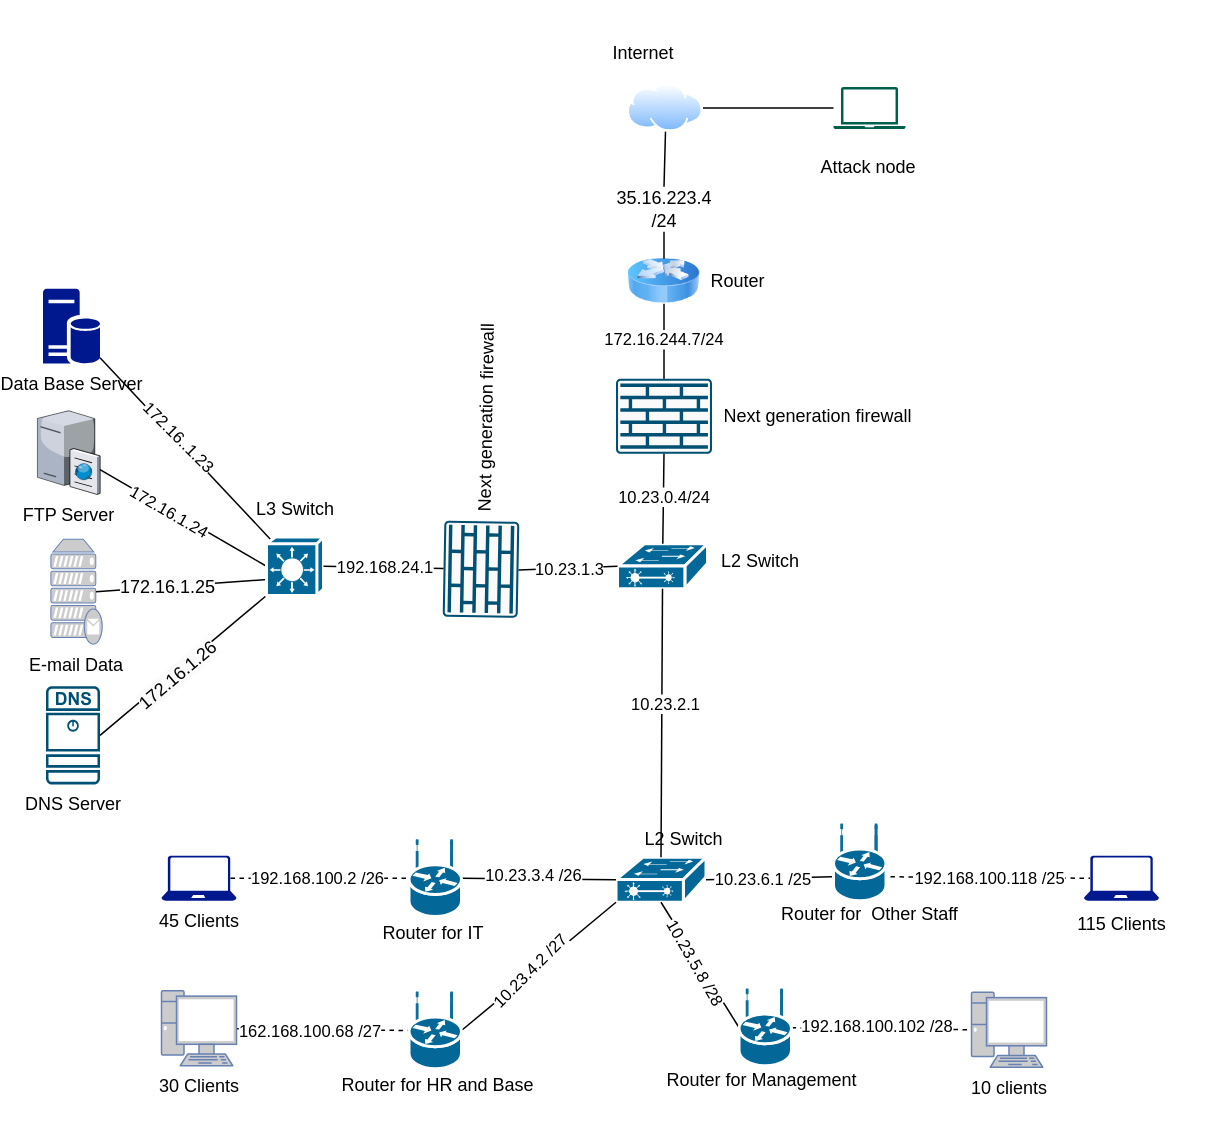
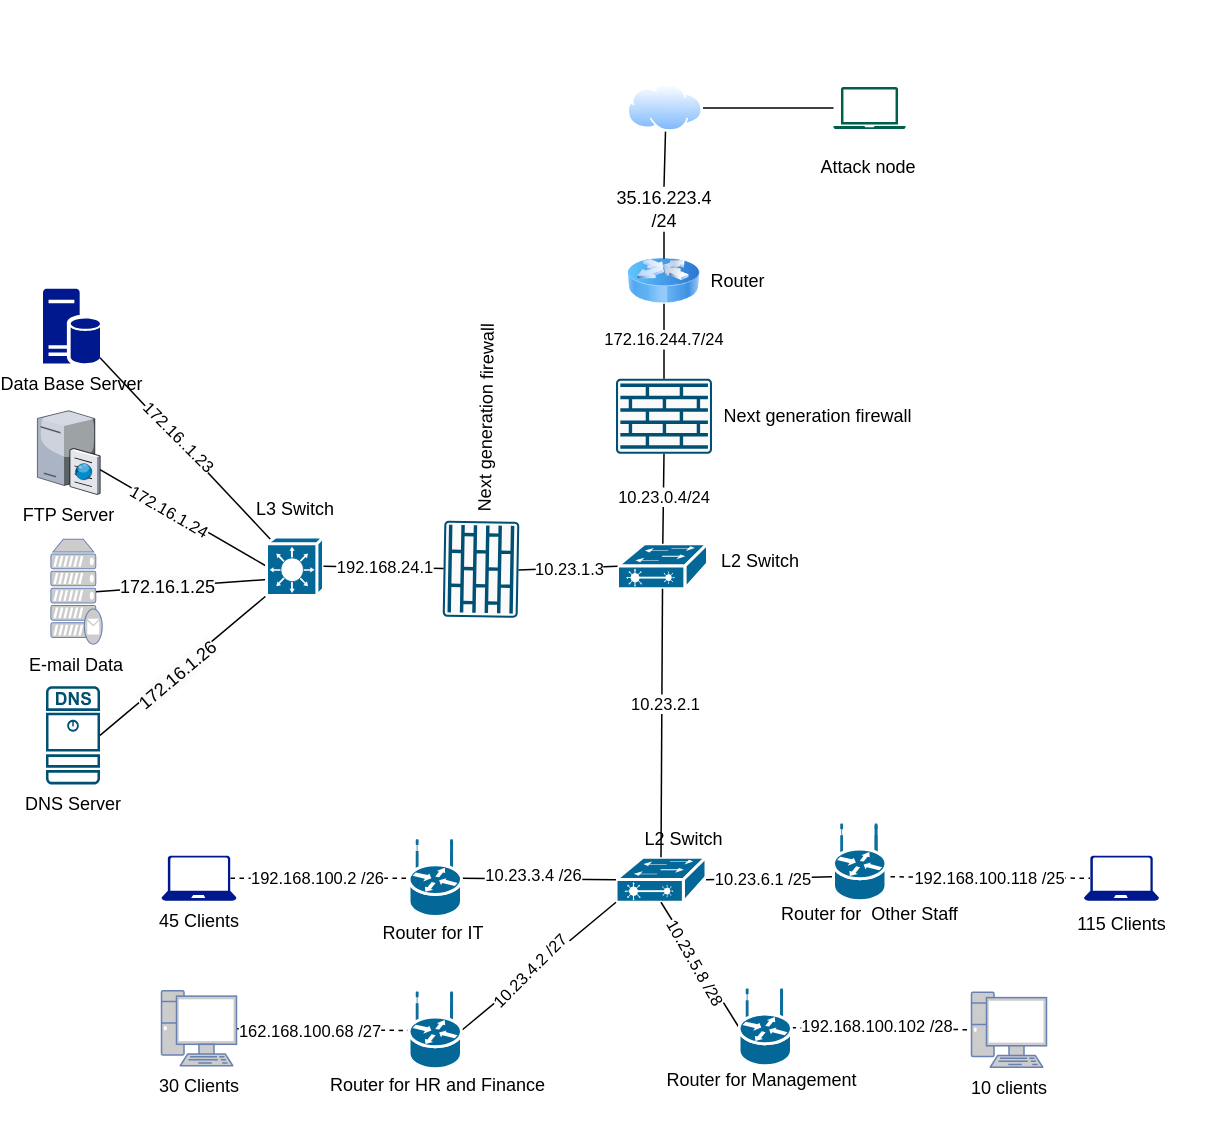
(643, 53) -> none
(438, 1085) -> (438, 1085)
